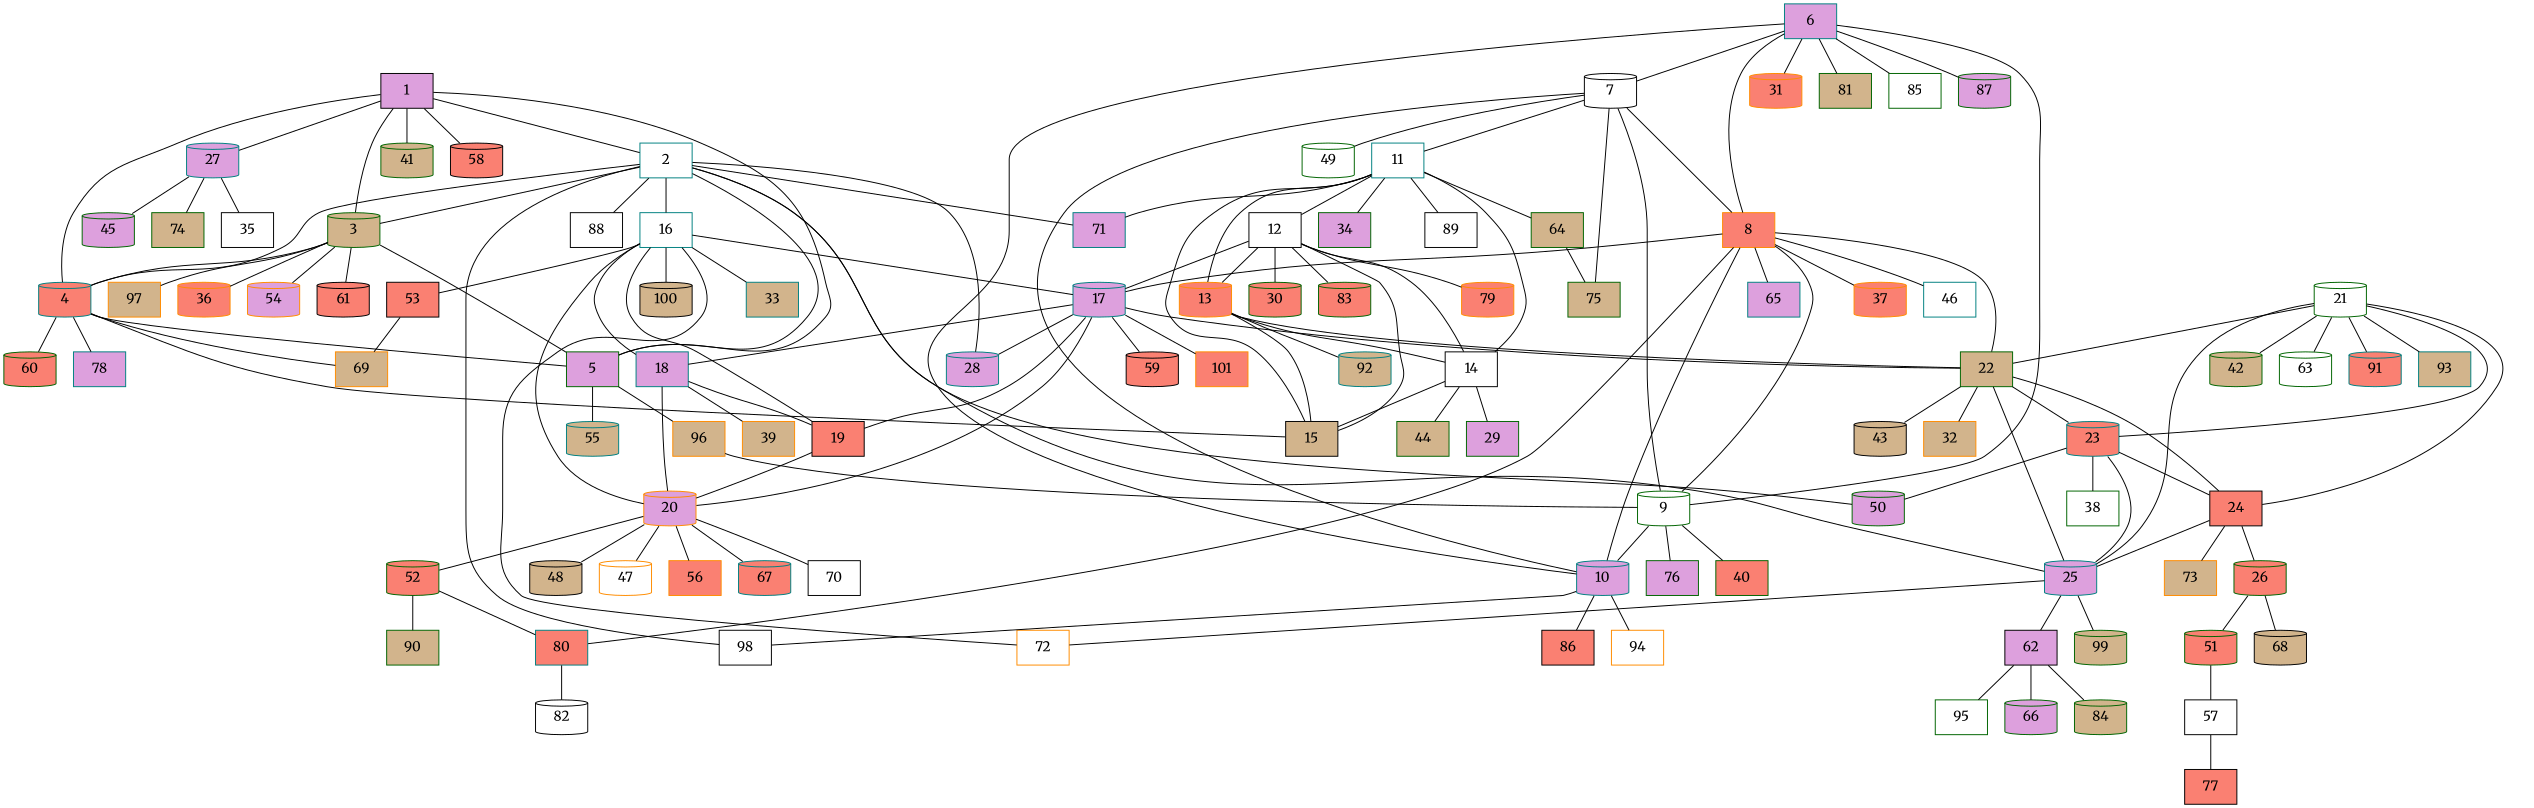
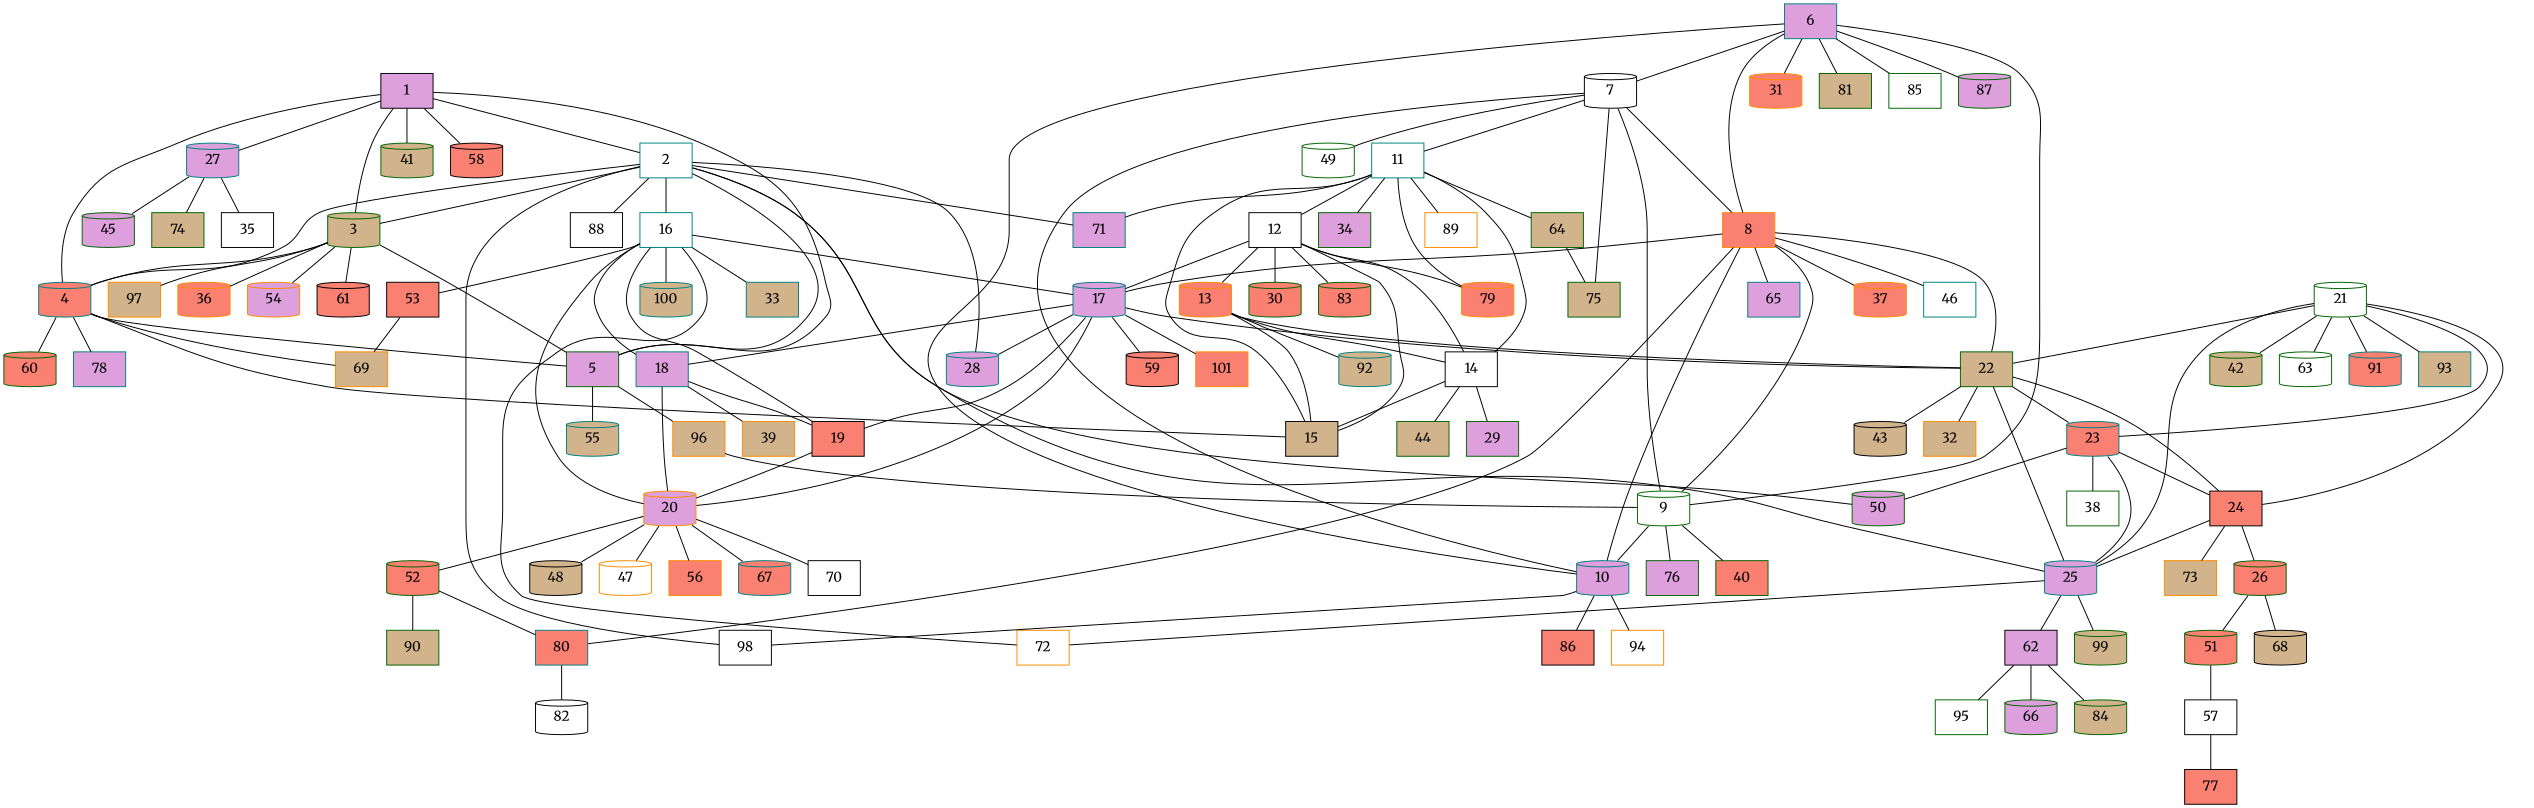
(1252, 204) -> (1413, 242)
(1451, 230) -> (1451, 230)
(666, 300) -> (666, 300)
